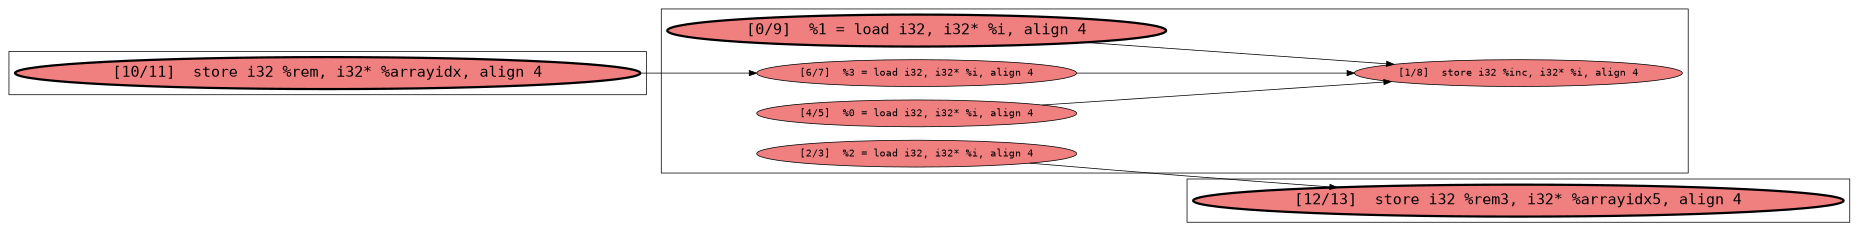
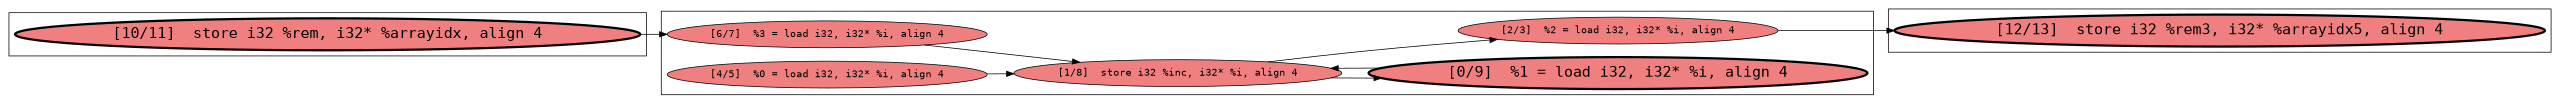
none -> (1379, 50)
none -> (1352, 78)
